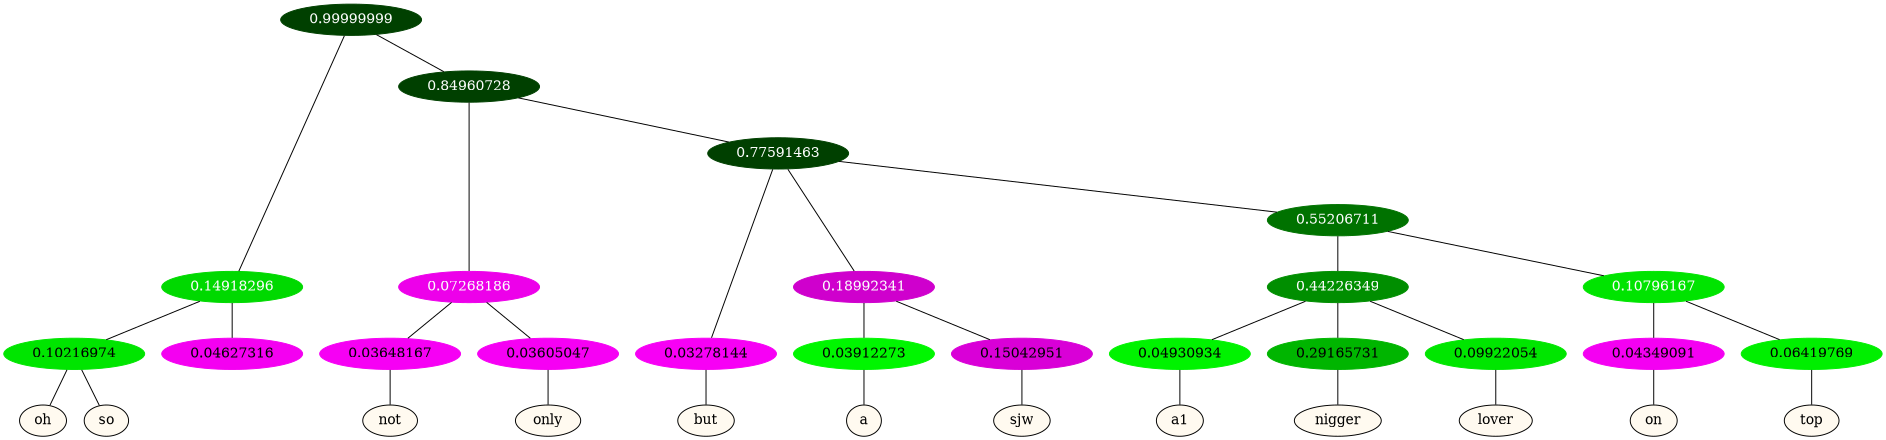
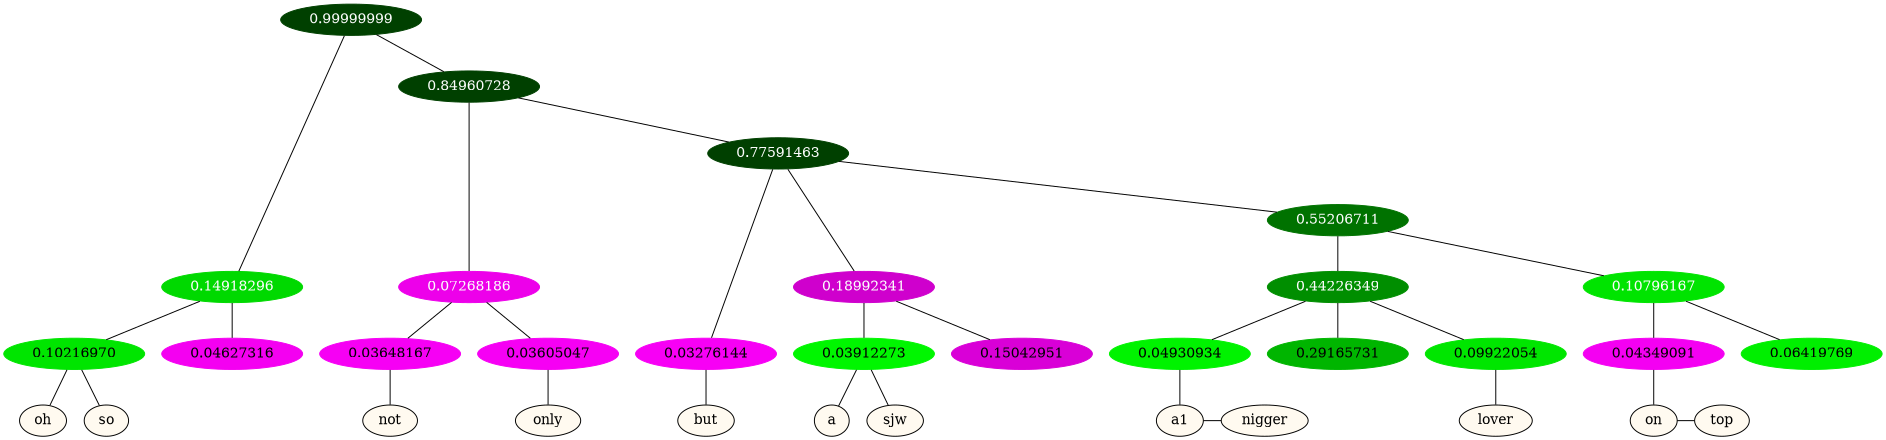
(74, 354) -> (74, 354)
(706, 354) -> (706, 354)
(1022, 387) -> (880, 387)
(1338, 387) -> (1212, 421)
(1812, 387) -> (1686, 421)
